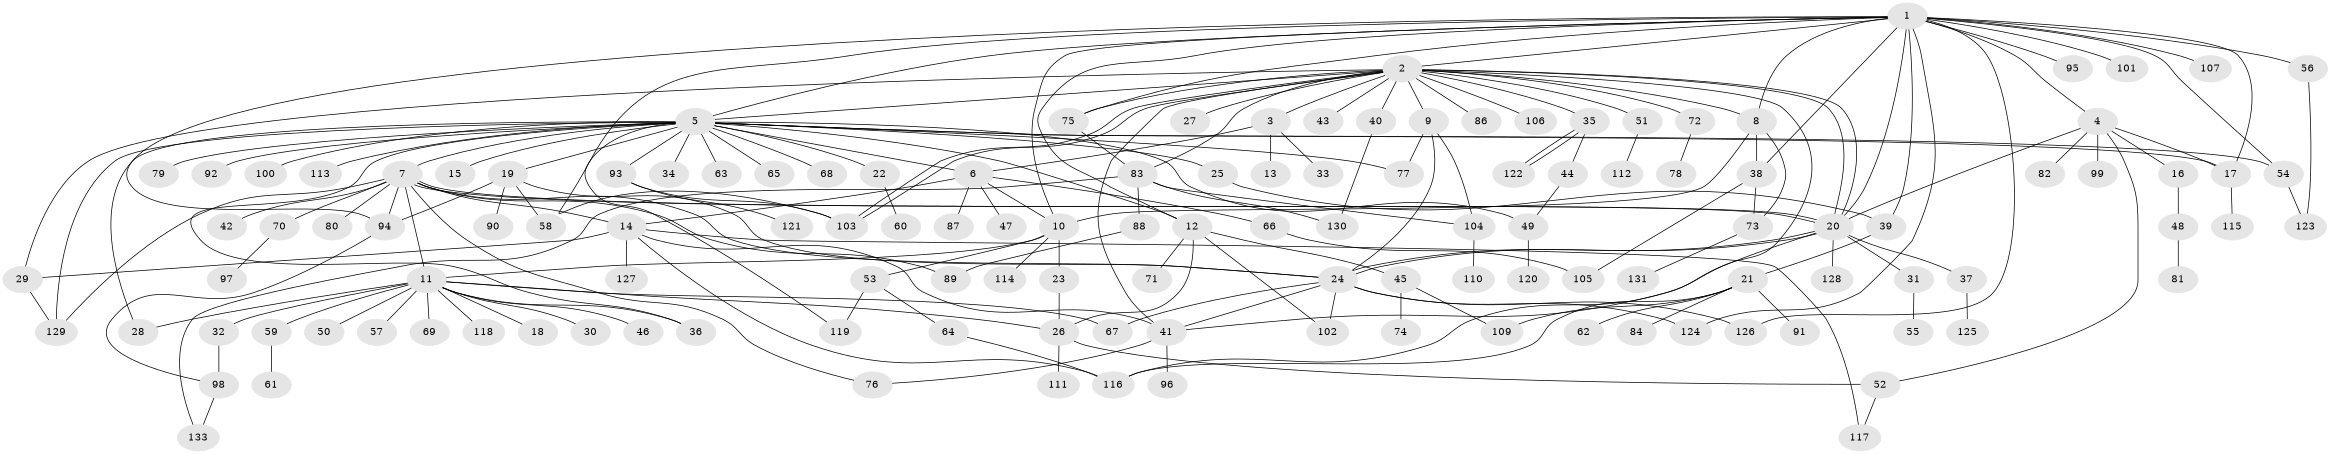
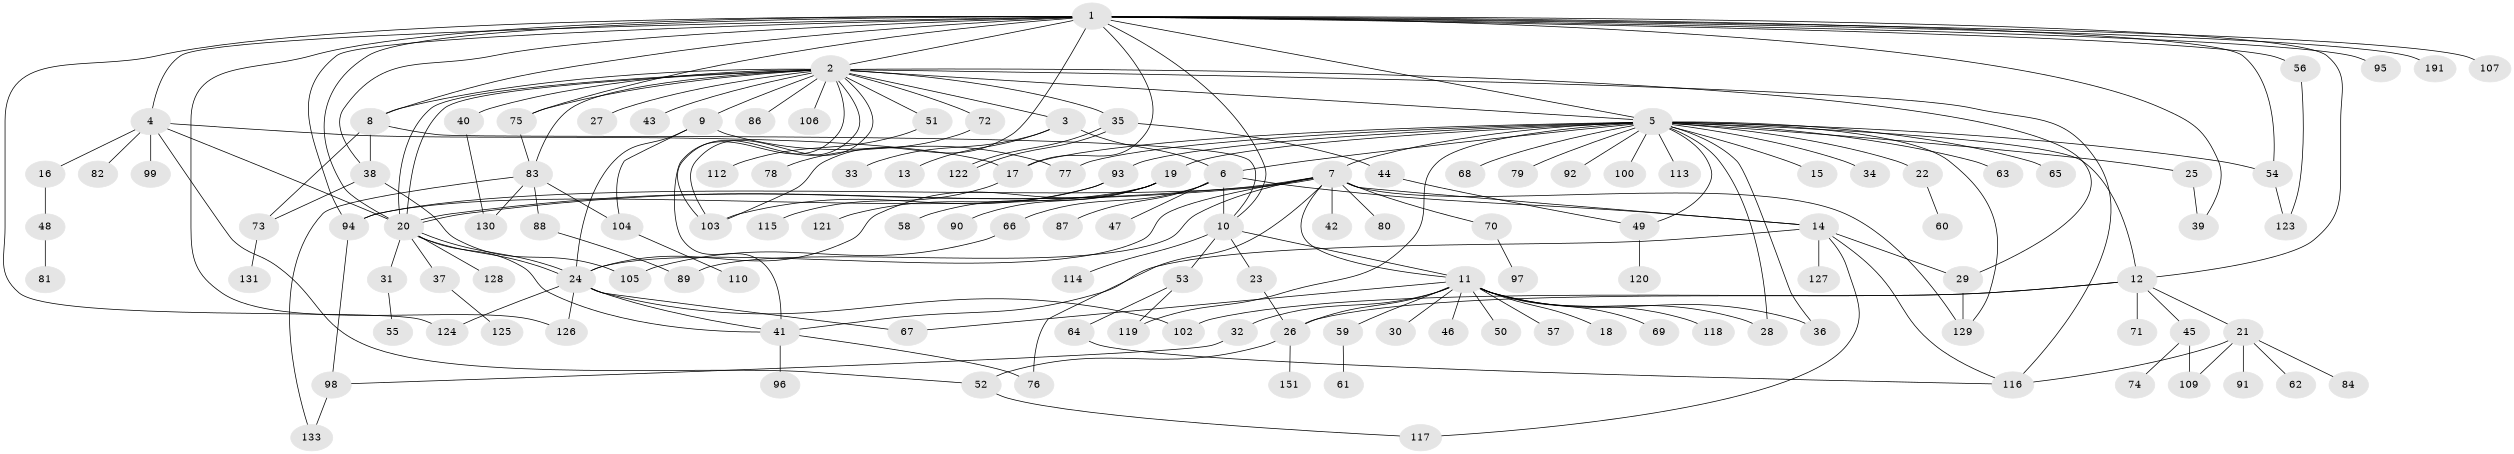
(2127, 69) -> (2435, 69)
(1819, 256) -> (2190, 306)
(1058, 385) -> (1290, 385)
